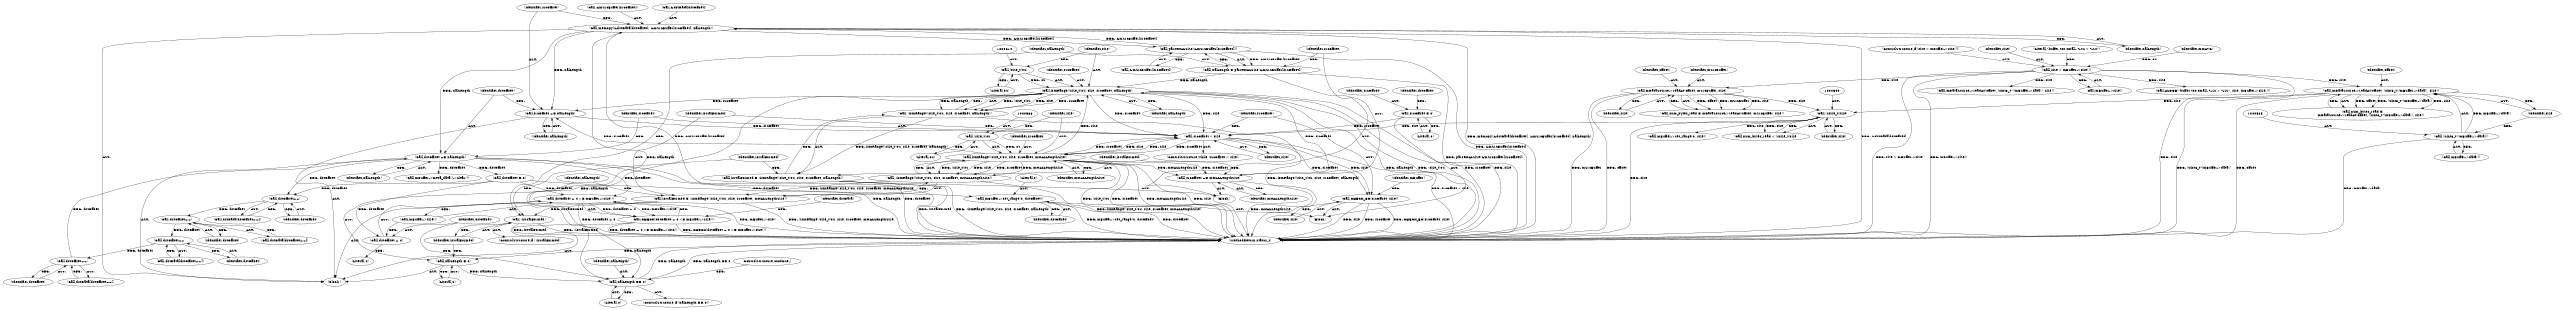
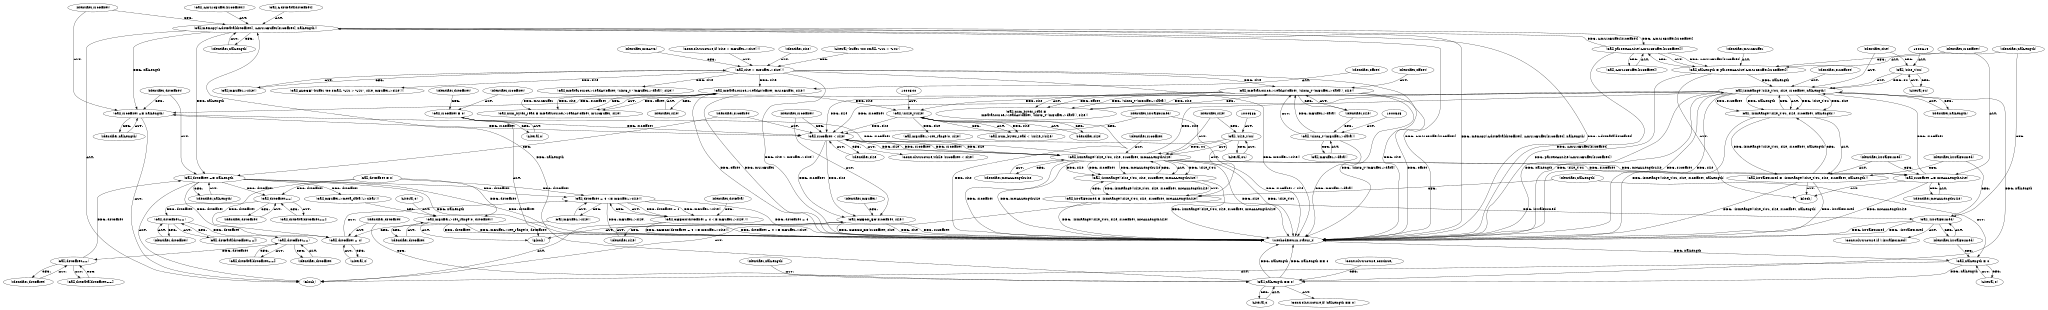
(2150, 60) -> (712, 60)
(1697, 80) -> (1743, 58)
(1410, 126) -> (880, 126)
(475, 168) -> (243, 230)
none -> (399, 210)
none -> (345, 254)
